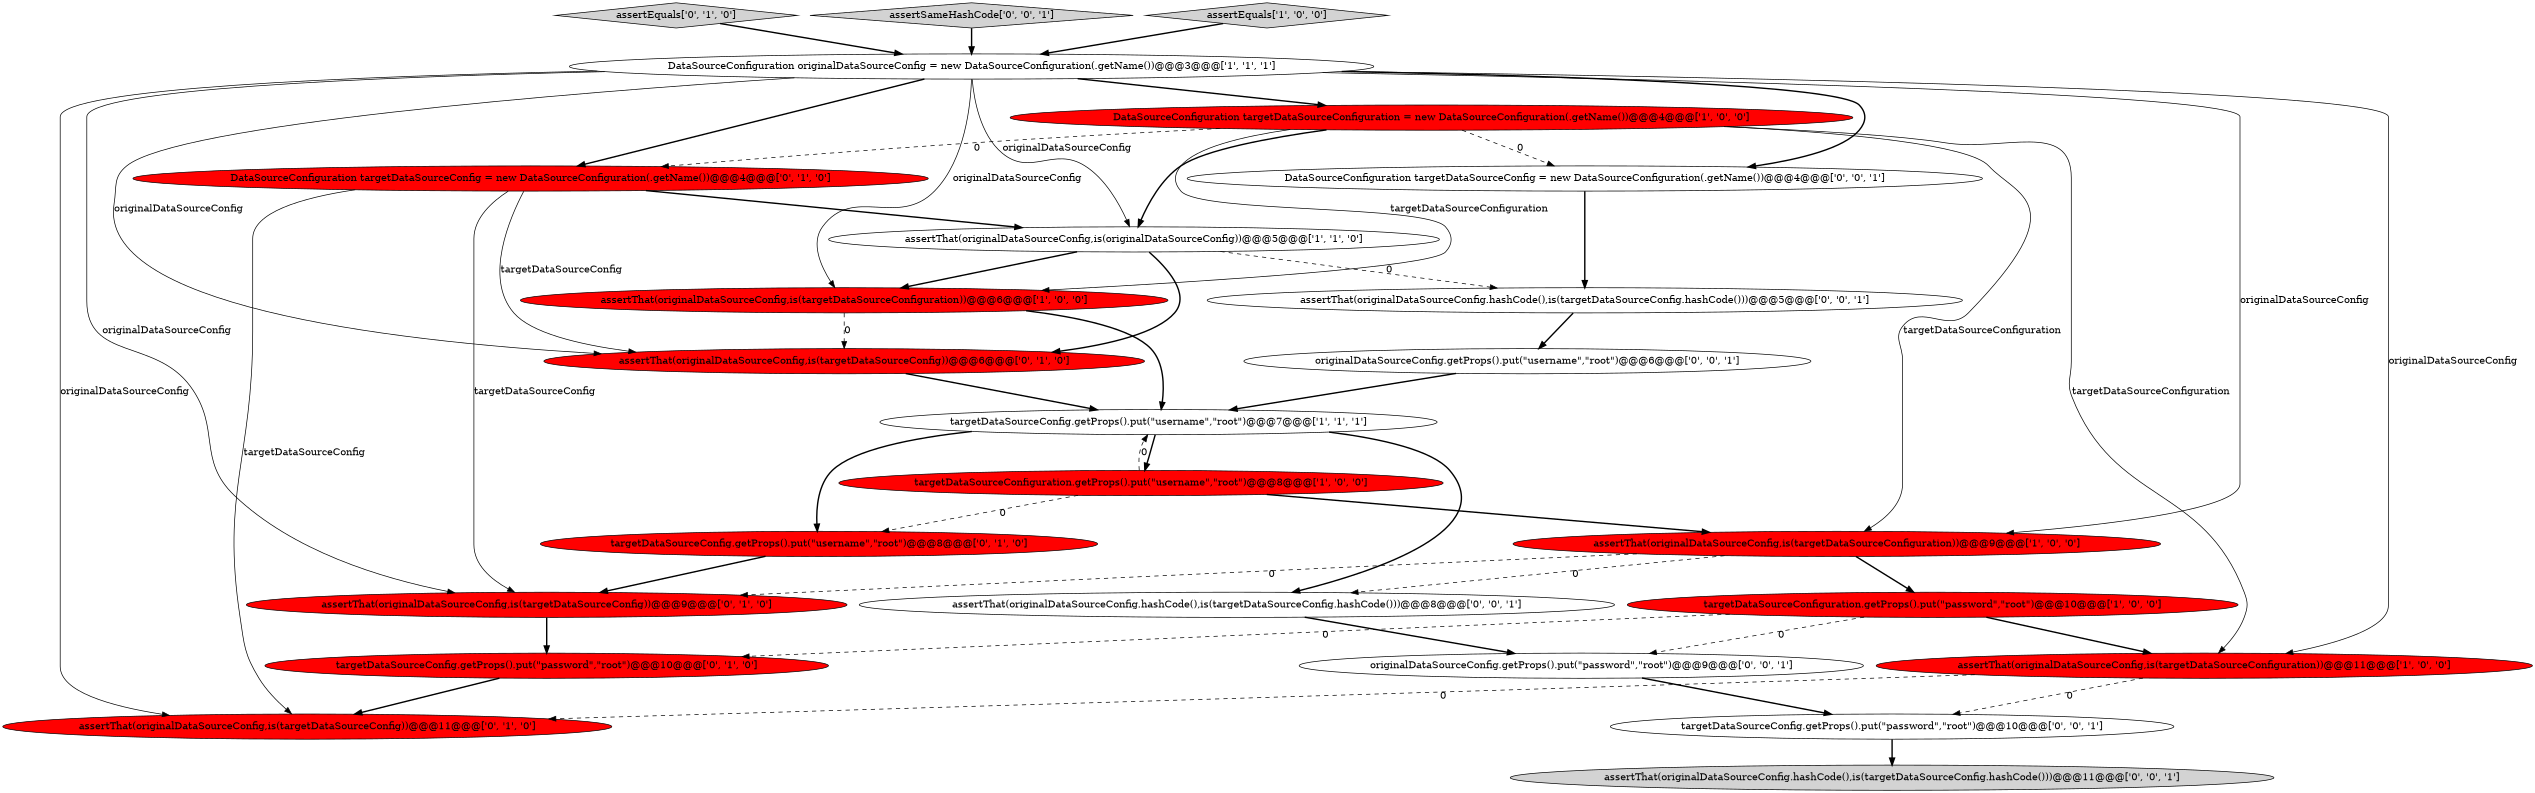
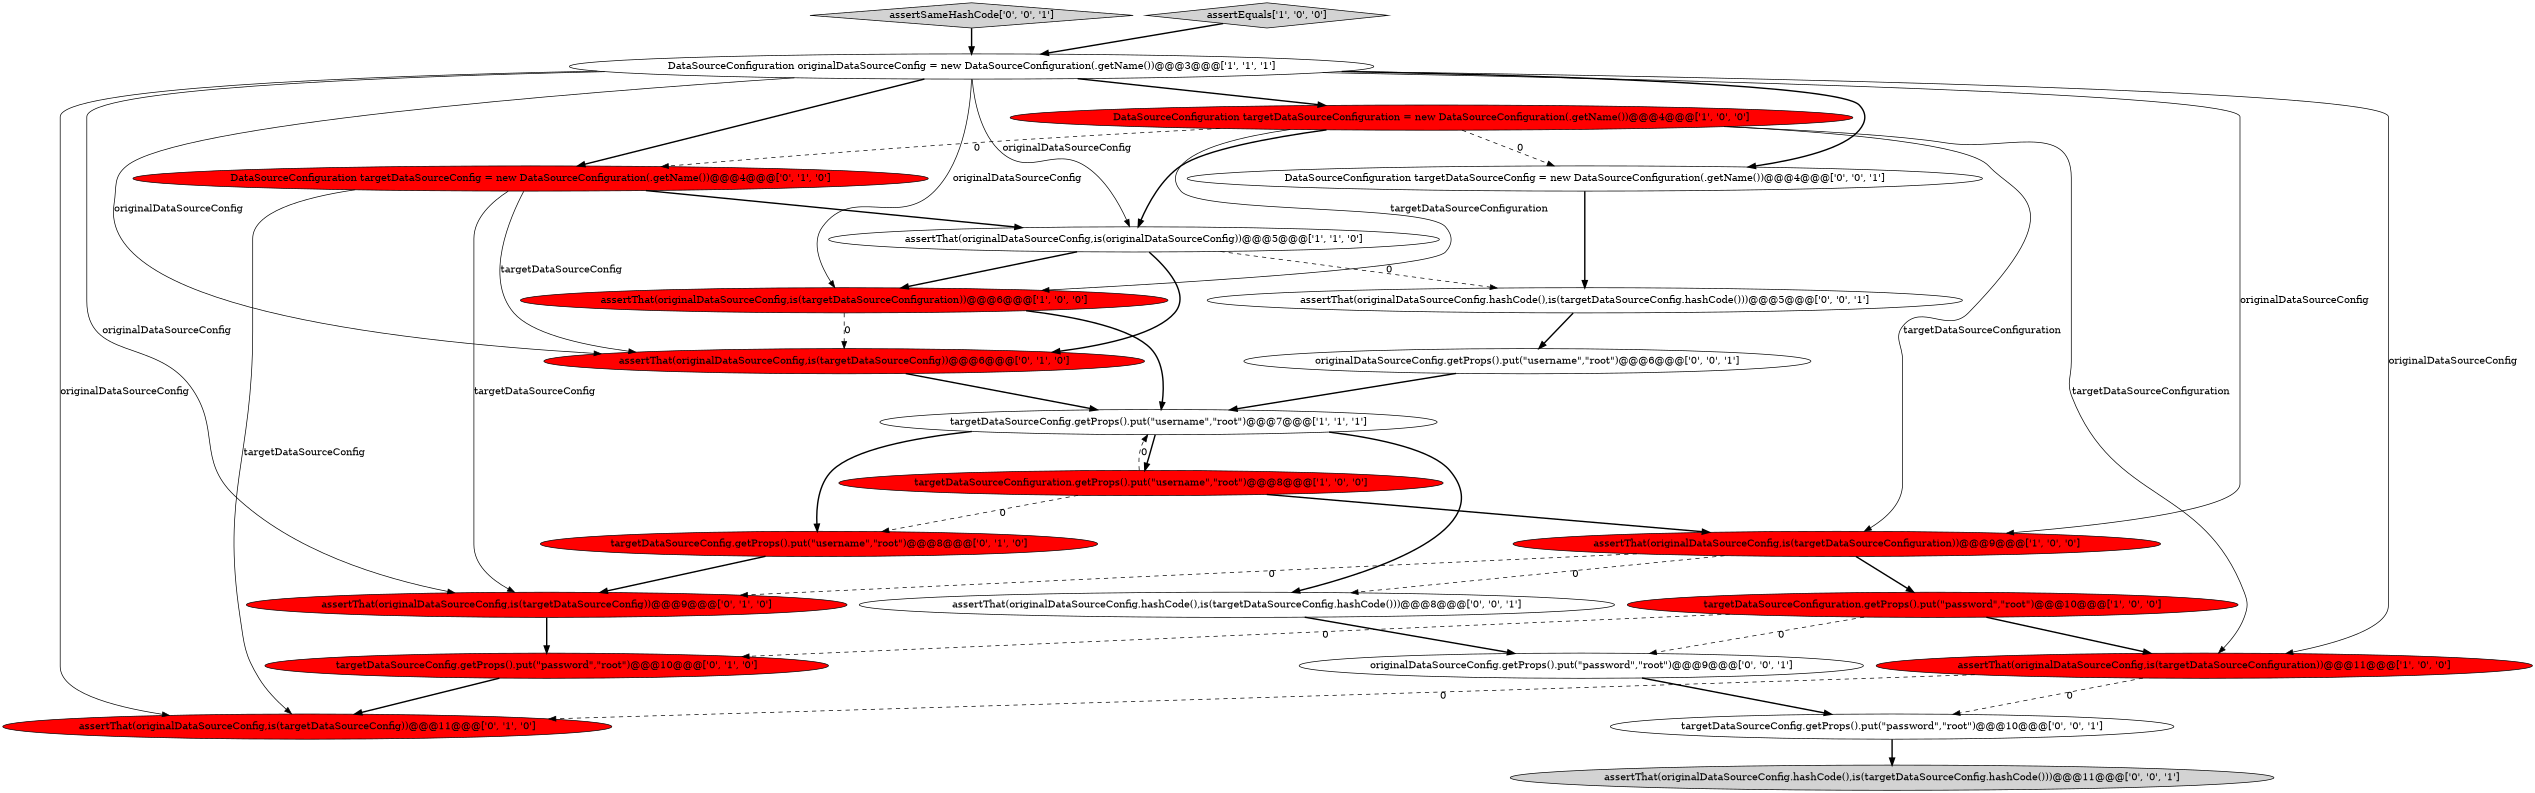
(676, 15) -> none
